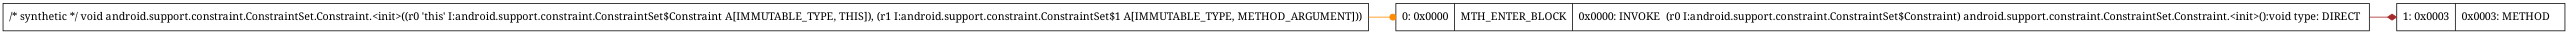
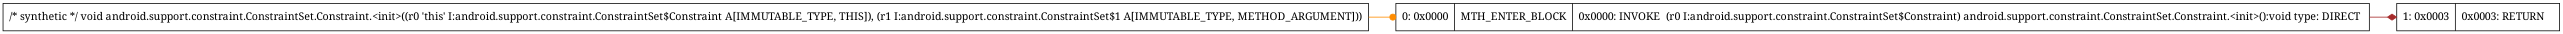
(2510, 17) -> (2507, 17)
